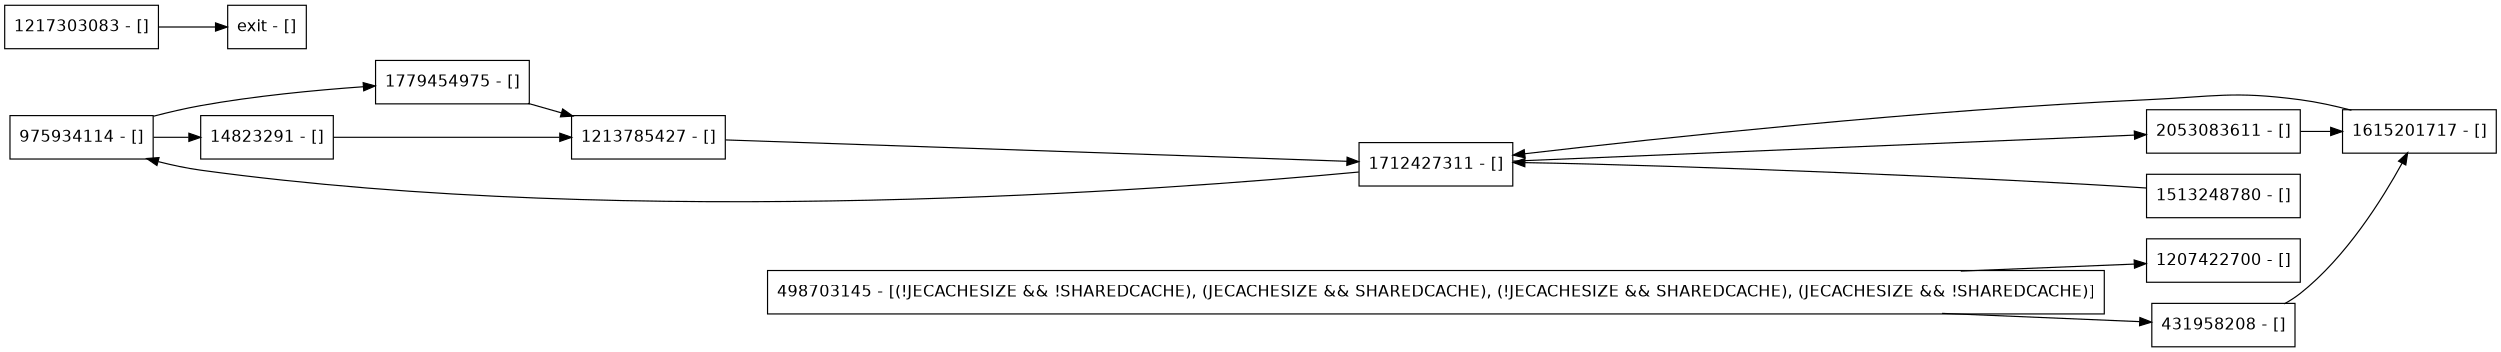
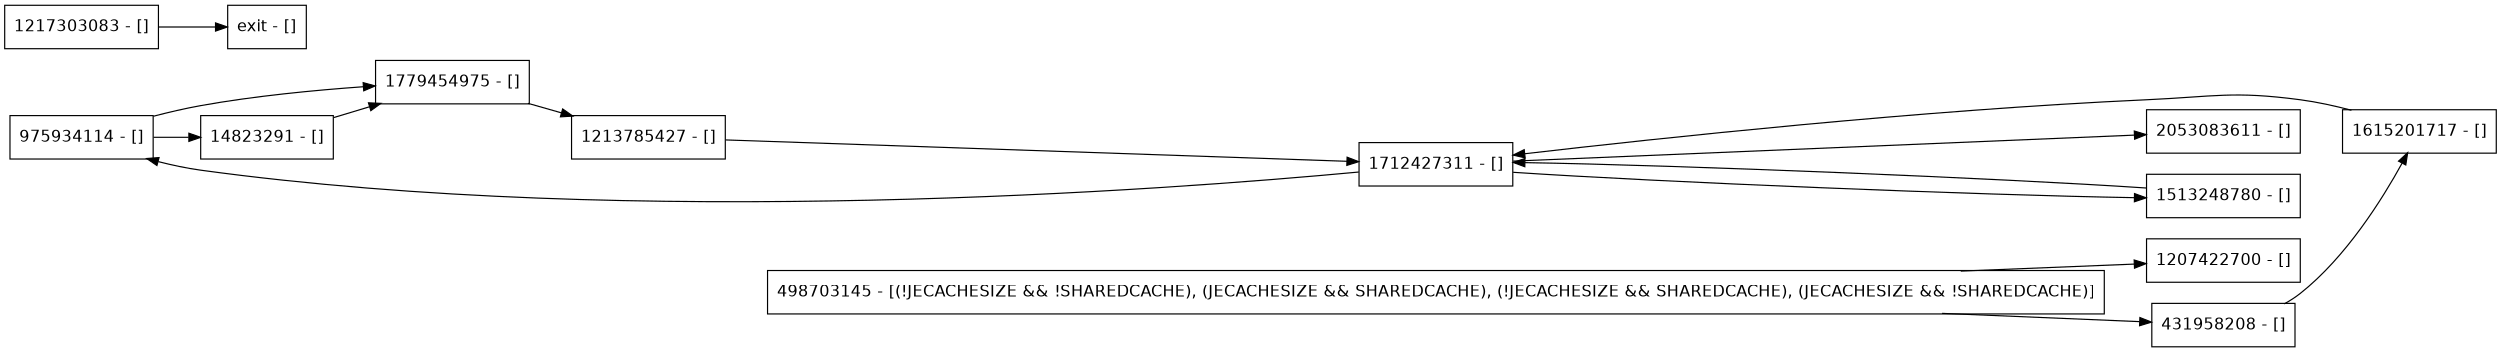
(2315, 131) -> none
(446, 137) -> (352, 112)
none -> (1824, 188)
